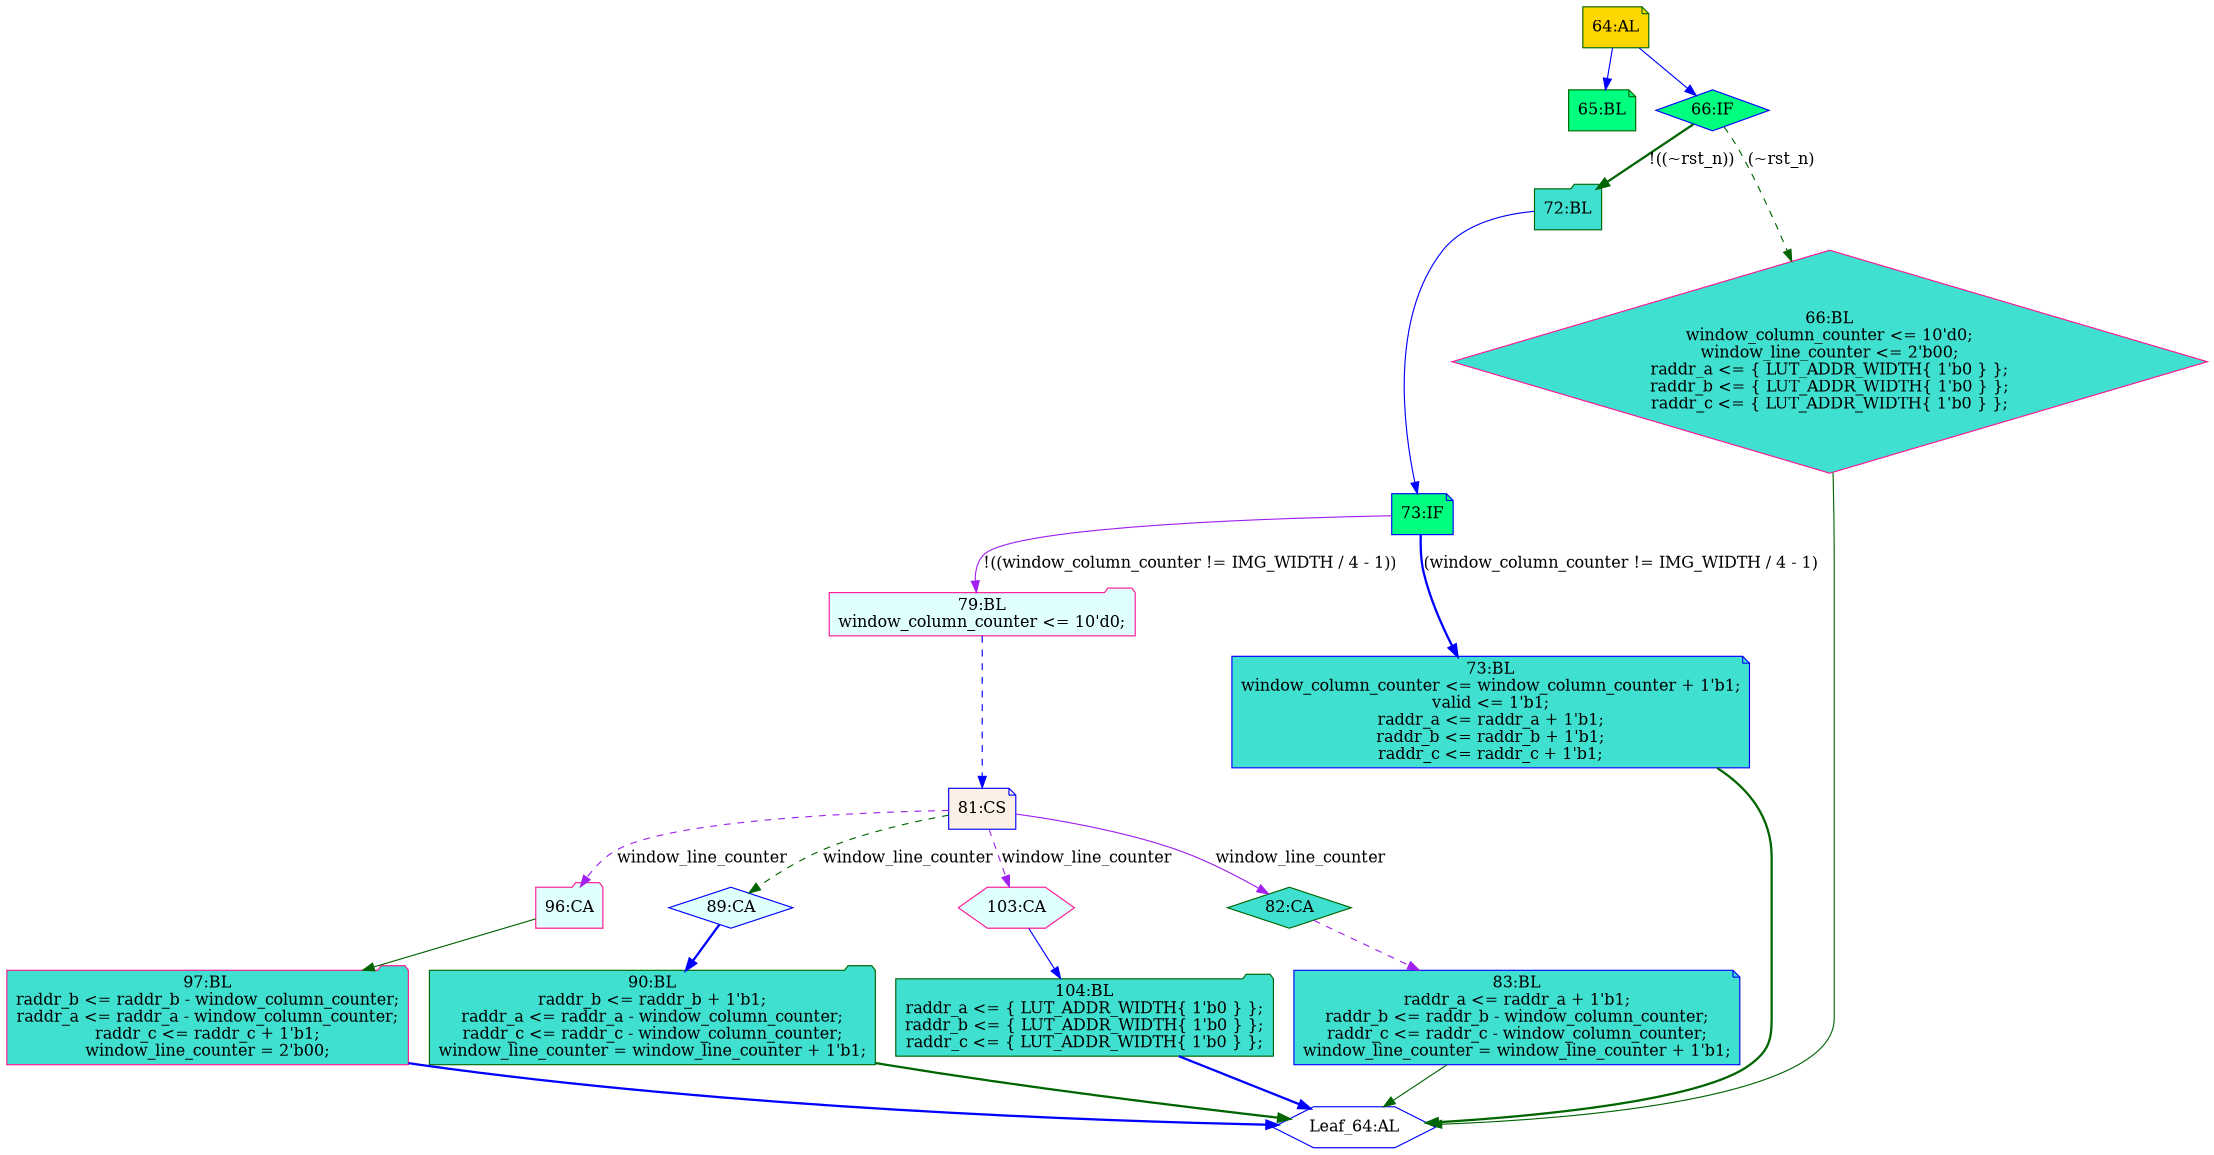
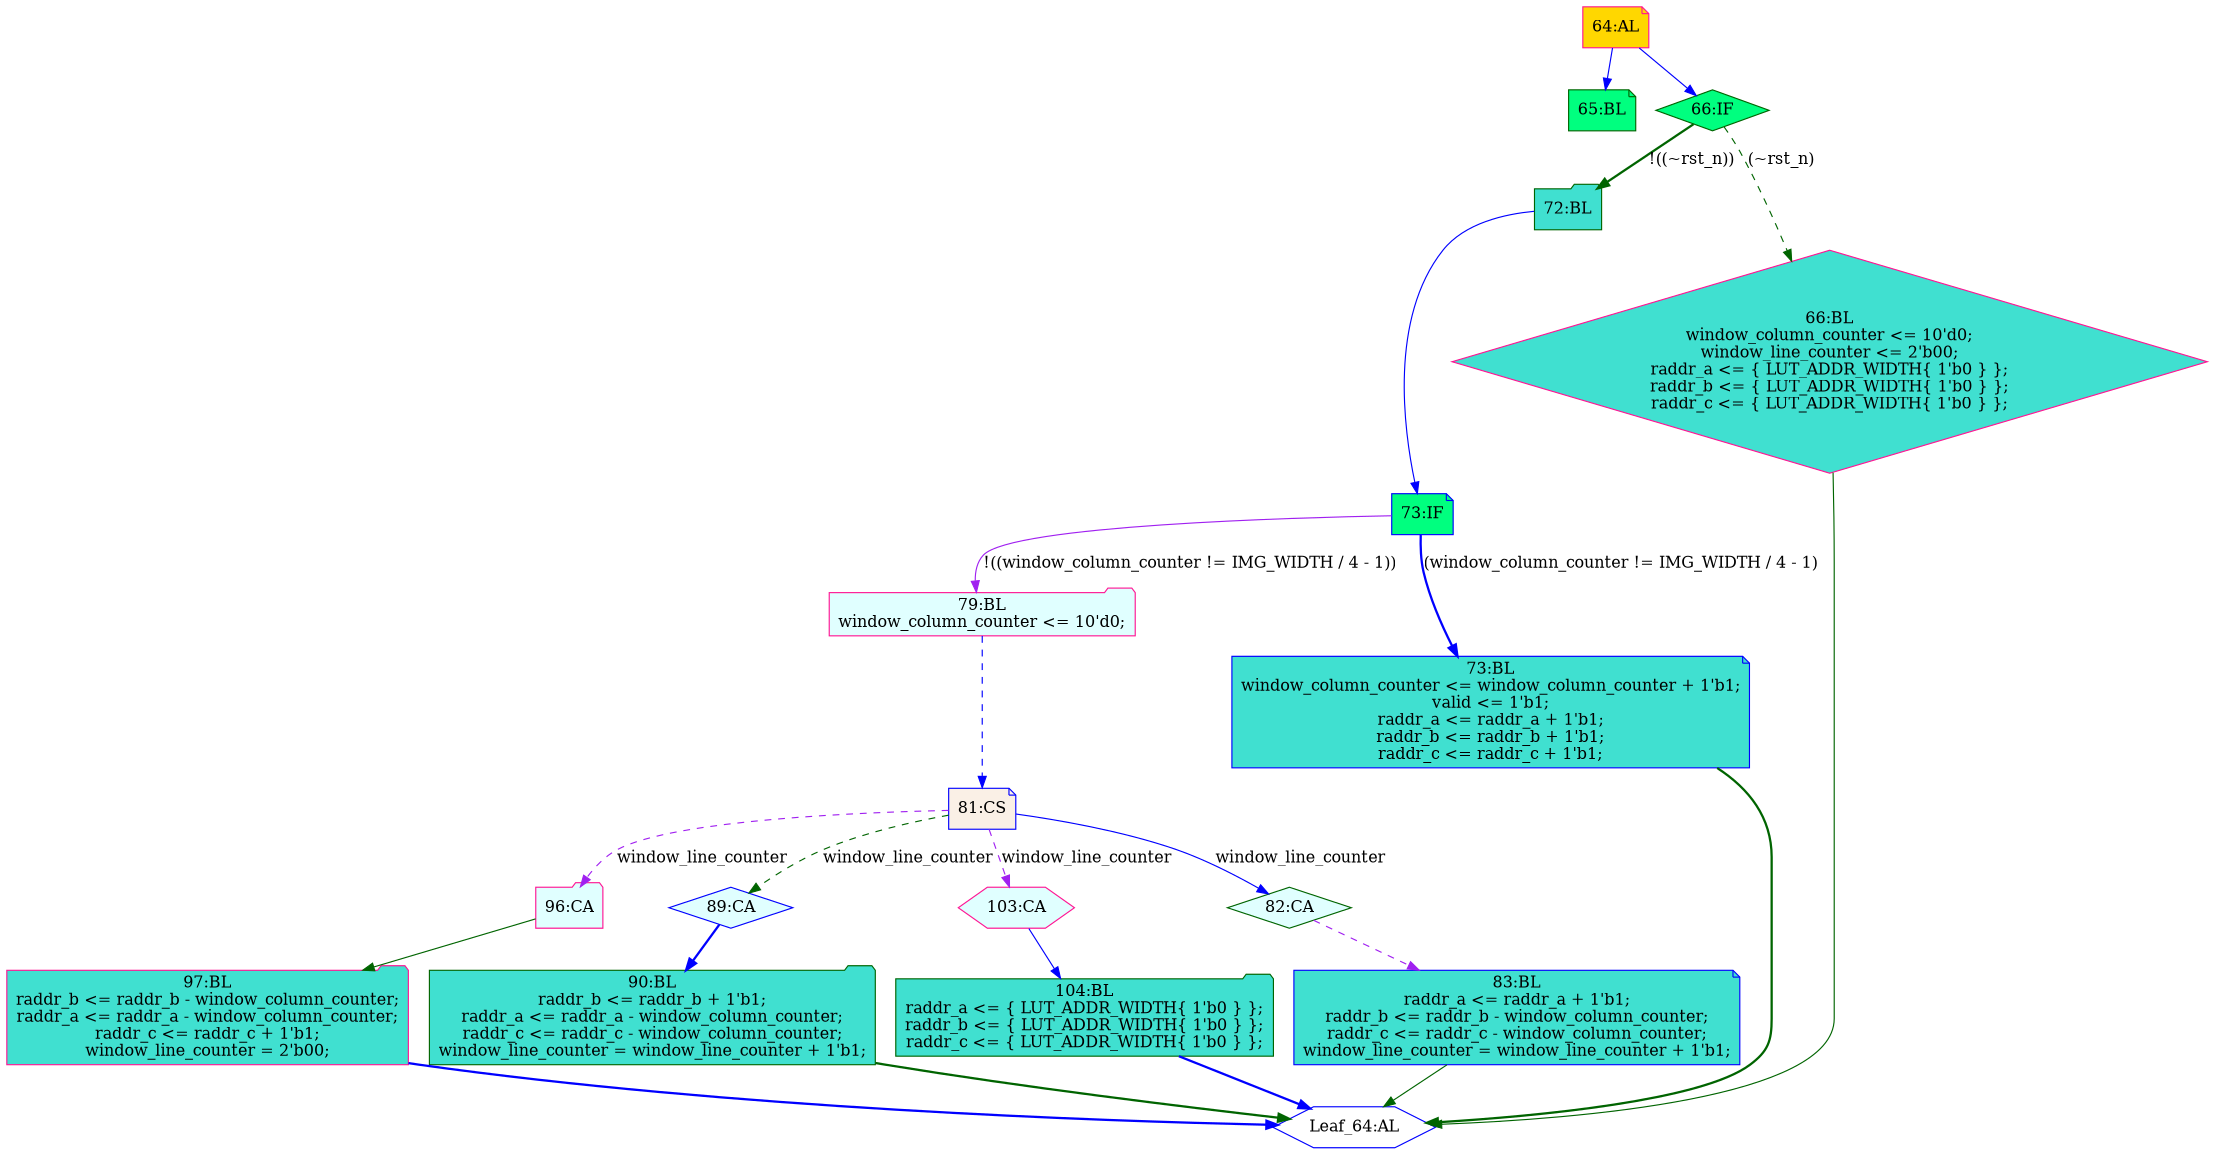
(1616, 27) -> (1616, 27)
(1713, 110) -> (1713, 110)
(1141, 839) -> (1141, 839)
(1289, 908) -> (1289, 908)
